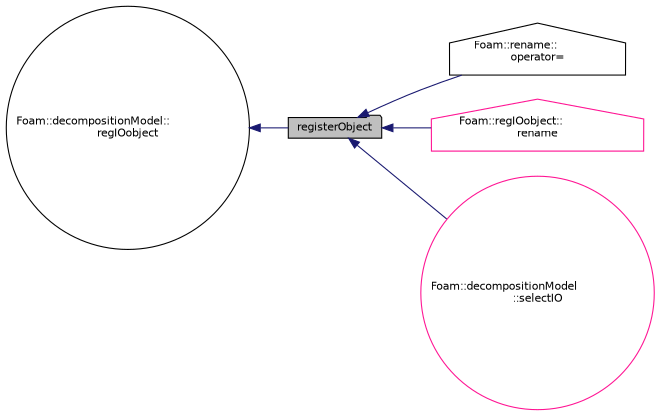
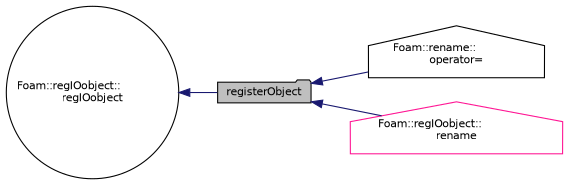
(128, 128) -> (93, 93)
(538, 293) -> none
